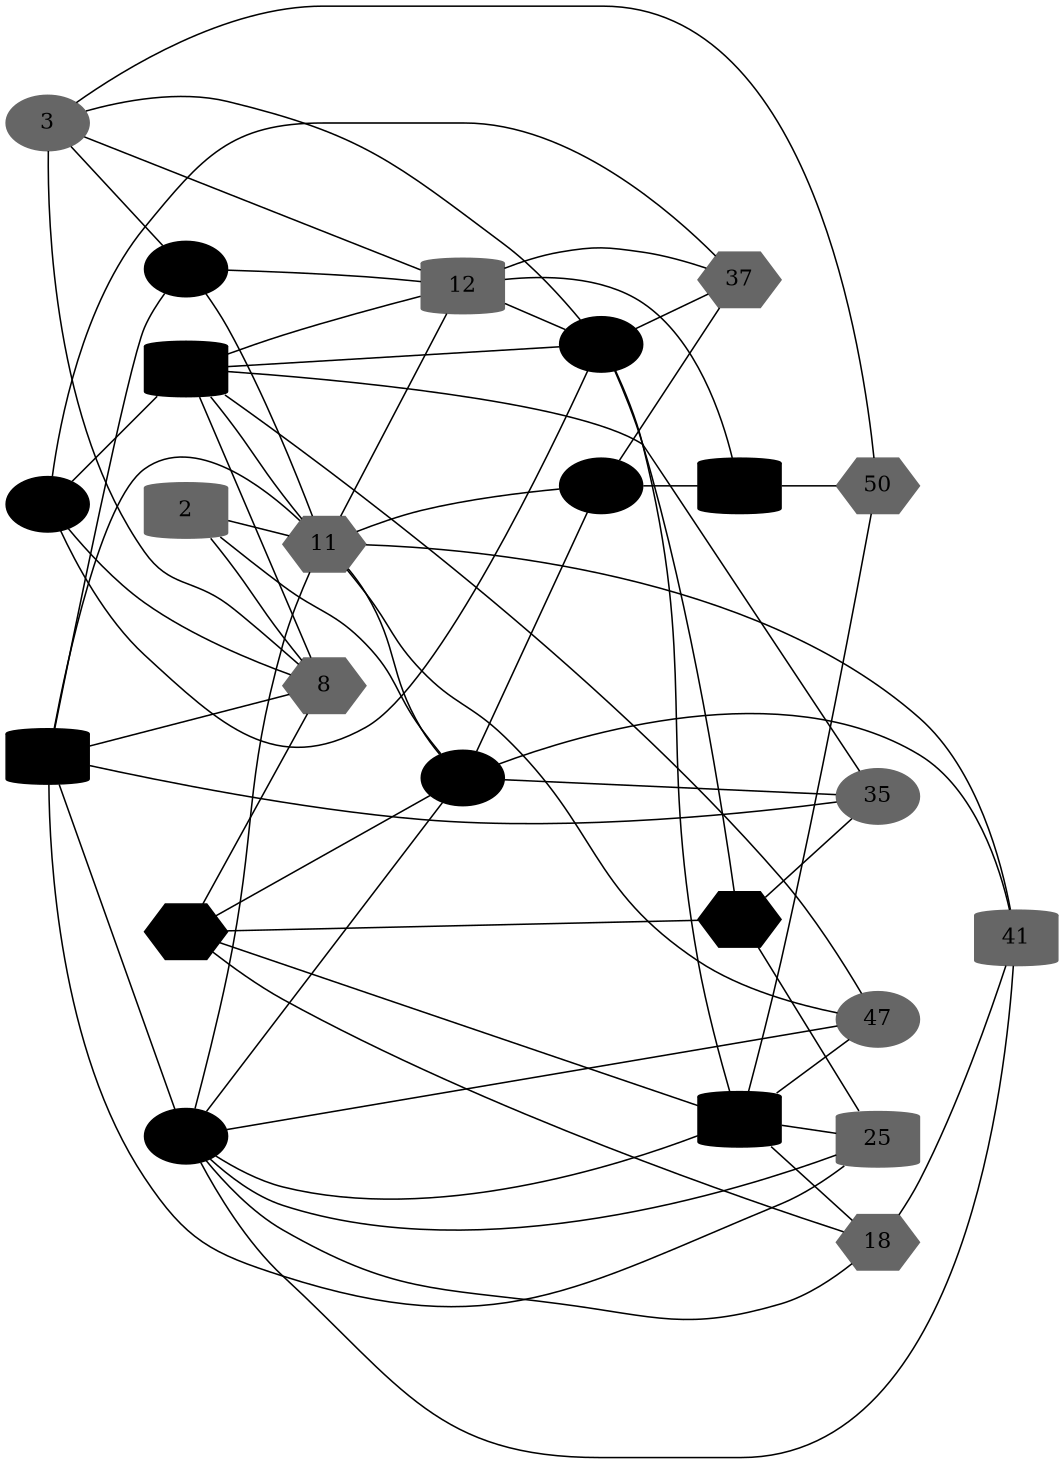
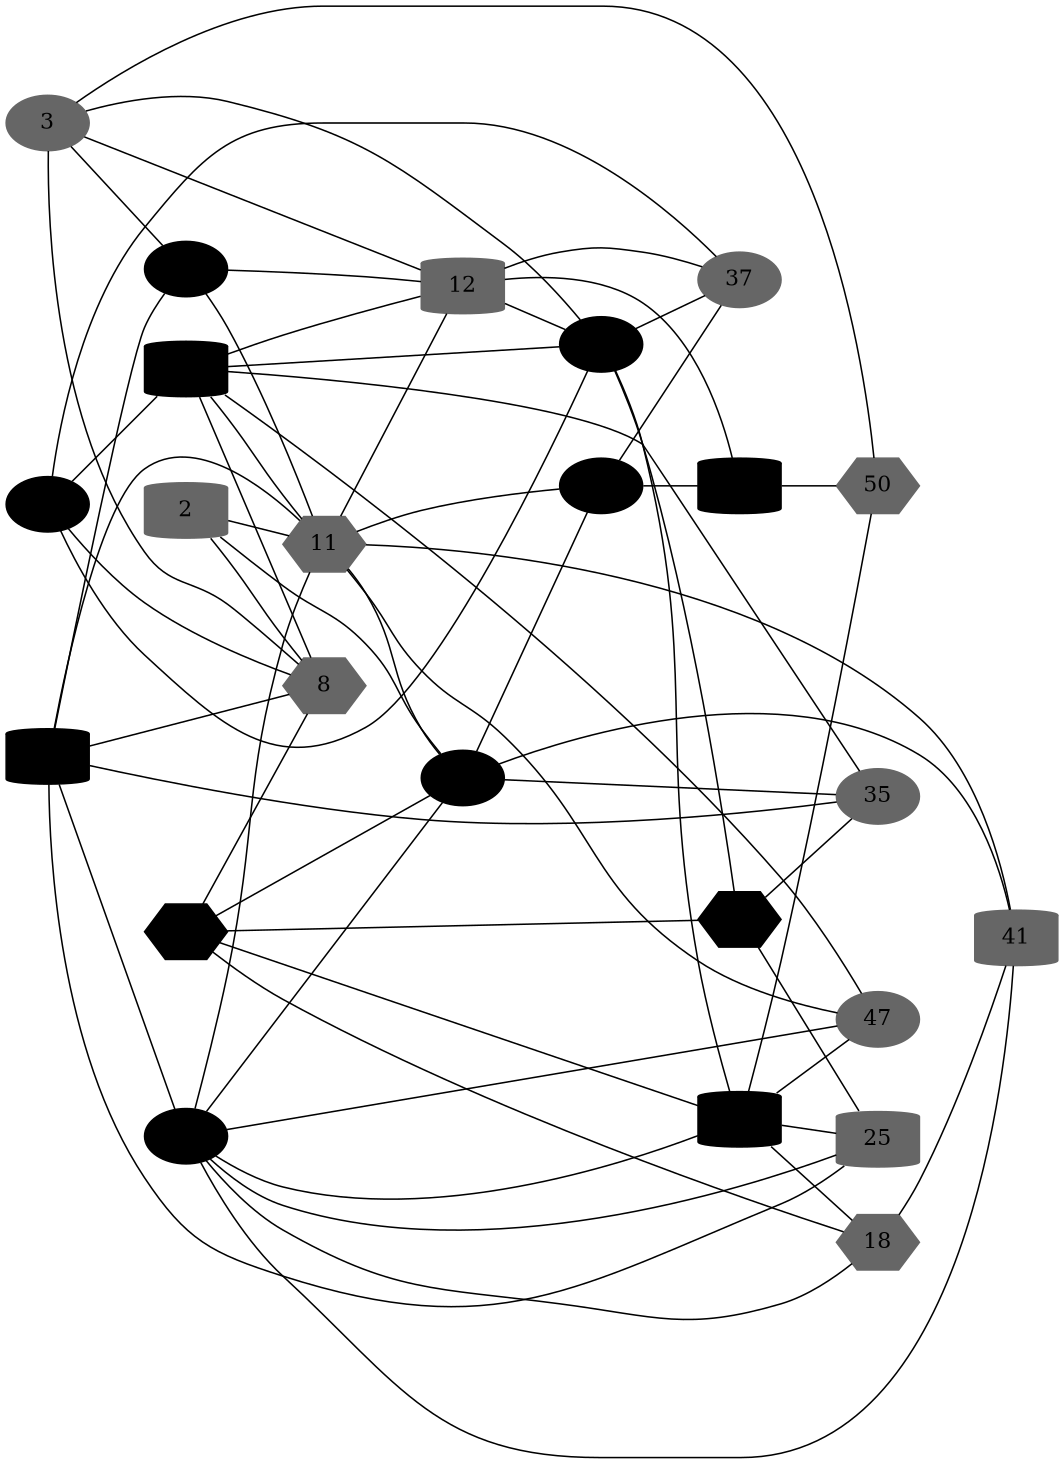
(740, 280) -> (740, 280)
